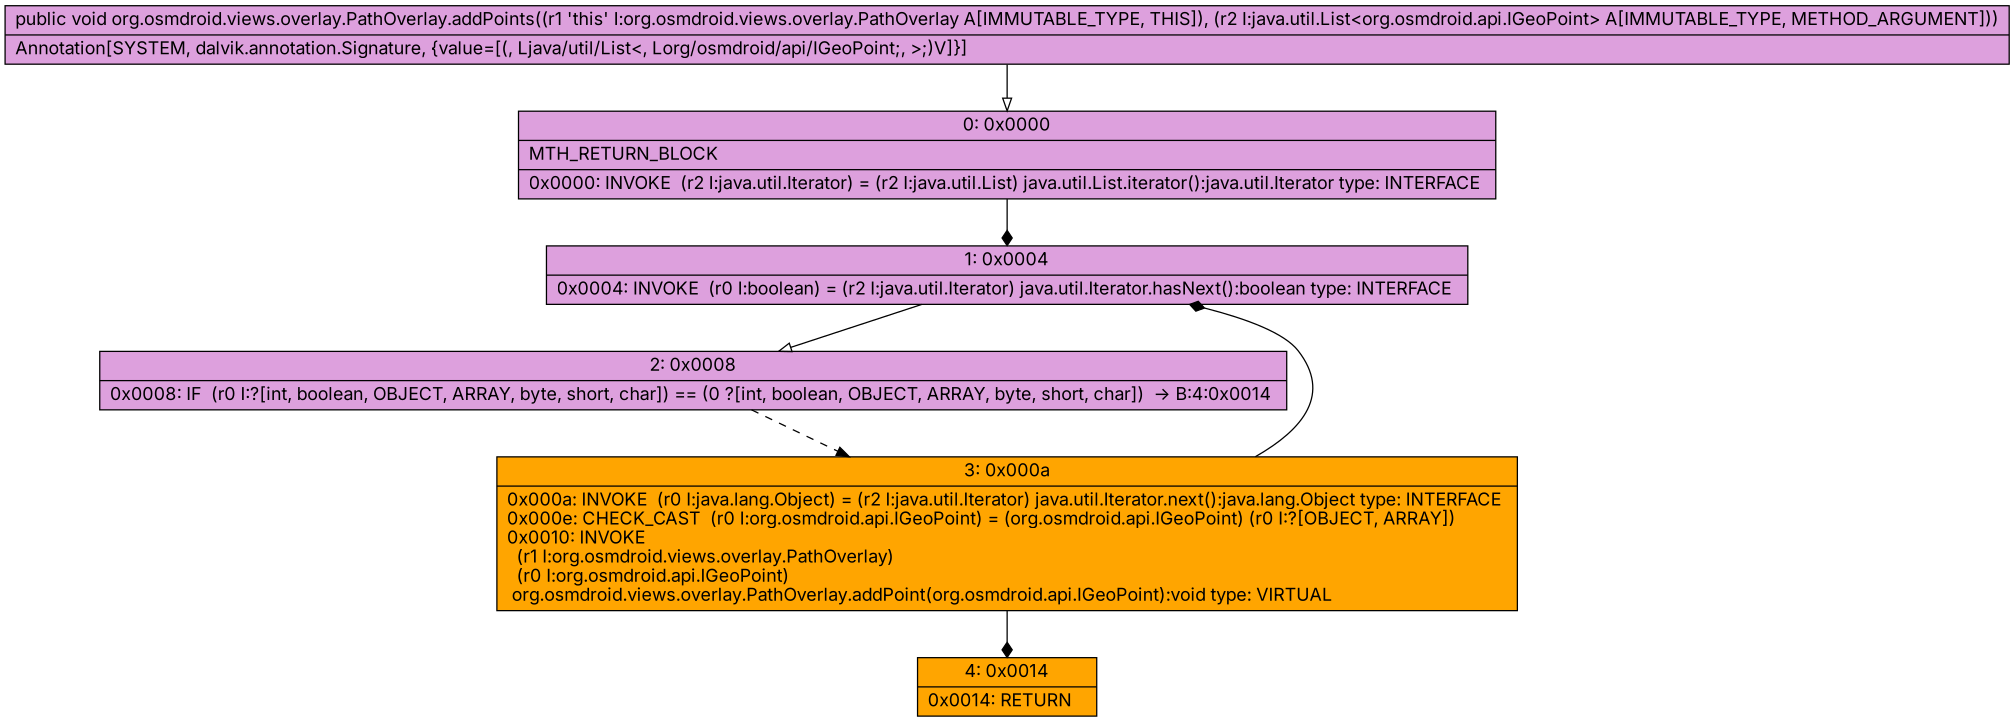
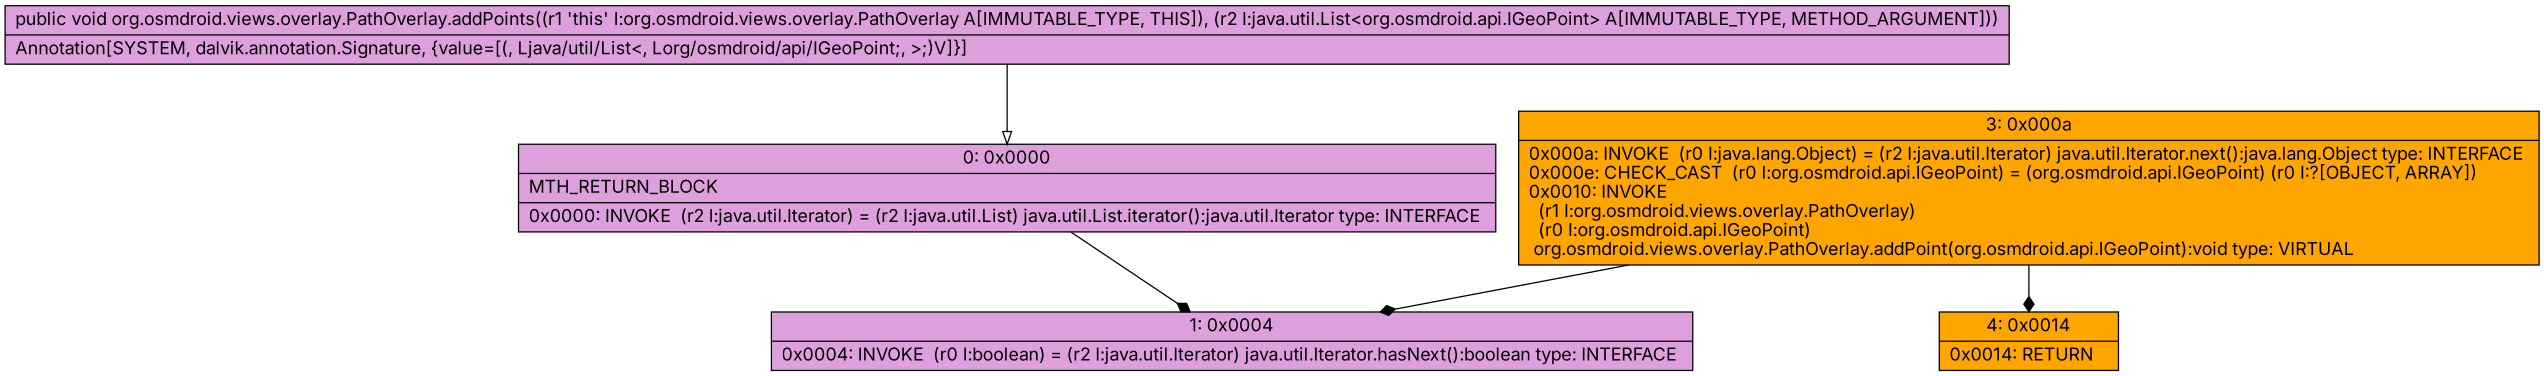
(693, 381) -> none
